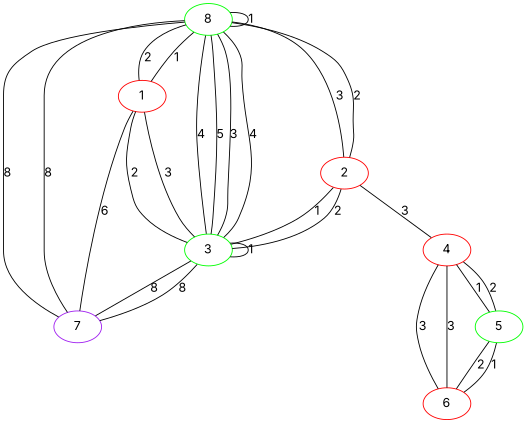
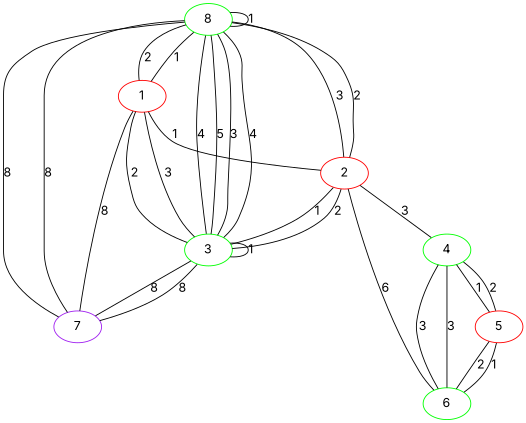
none -> (222, 157)
(105, 212) -> (105, 212)
(447, 250) -> (447, 250)
none -> (382, 294)
(499, 327) -> (499, 327)
(447, 404) -> (447, 404)
